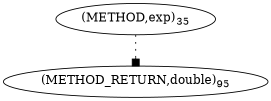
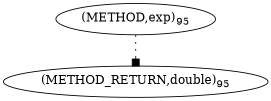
(183, 18) -> (183, 18)
